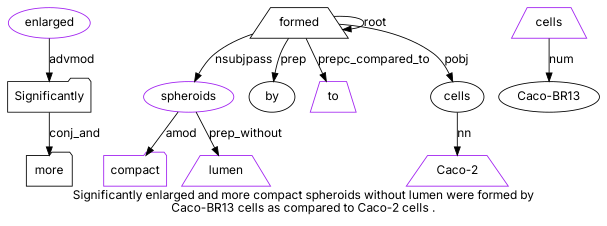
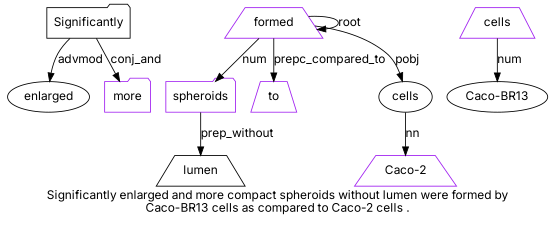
(49, 23) -> (49, 97)
(299, 23) -> (274, 23)
(49, 56) -> (58, 54)
(244, 60) -> (255, 60)
(189, 97) -> (201, 97)
(272, 97) -> none
(49, 171) -> (128, 97)
(135, 171) -> none
(226, 171) -> (201, 171)
